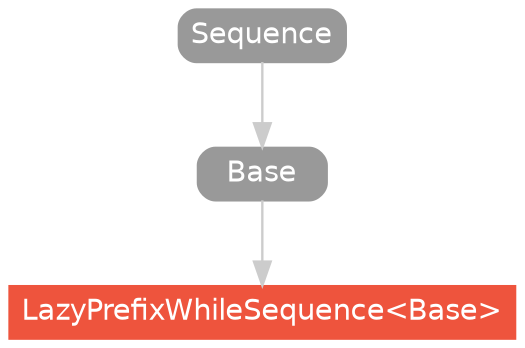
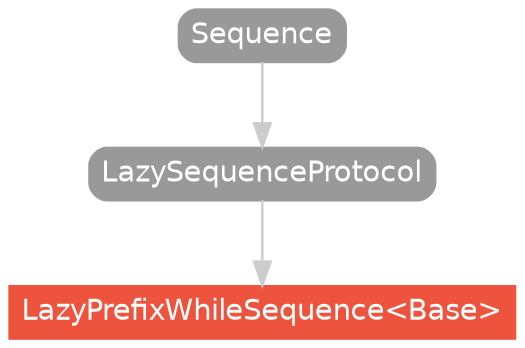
(262, 174) -> (262, 174)
